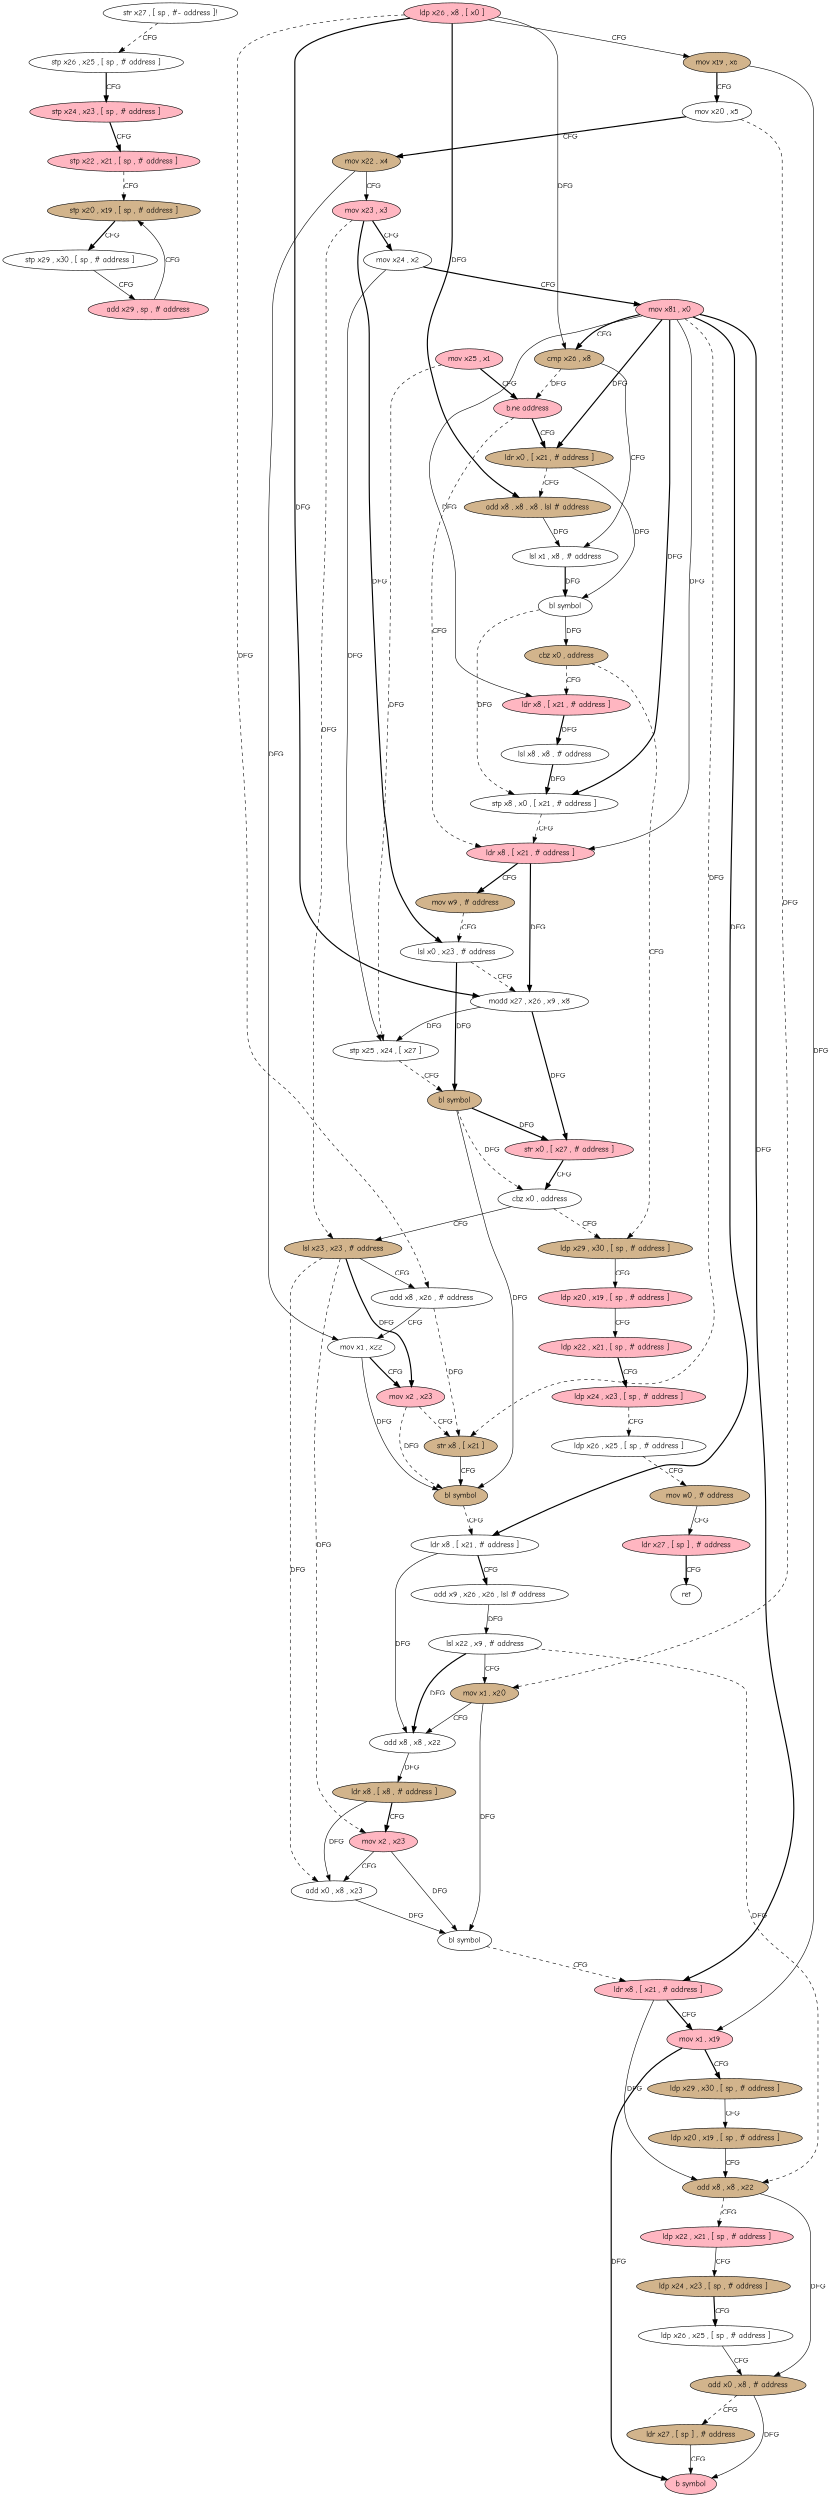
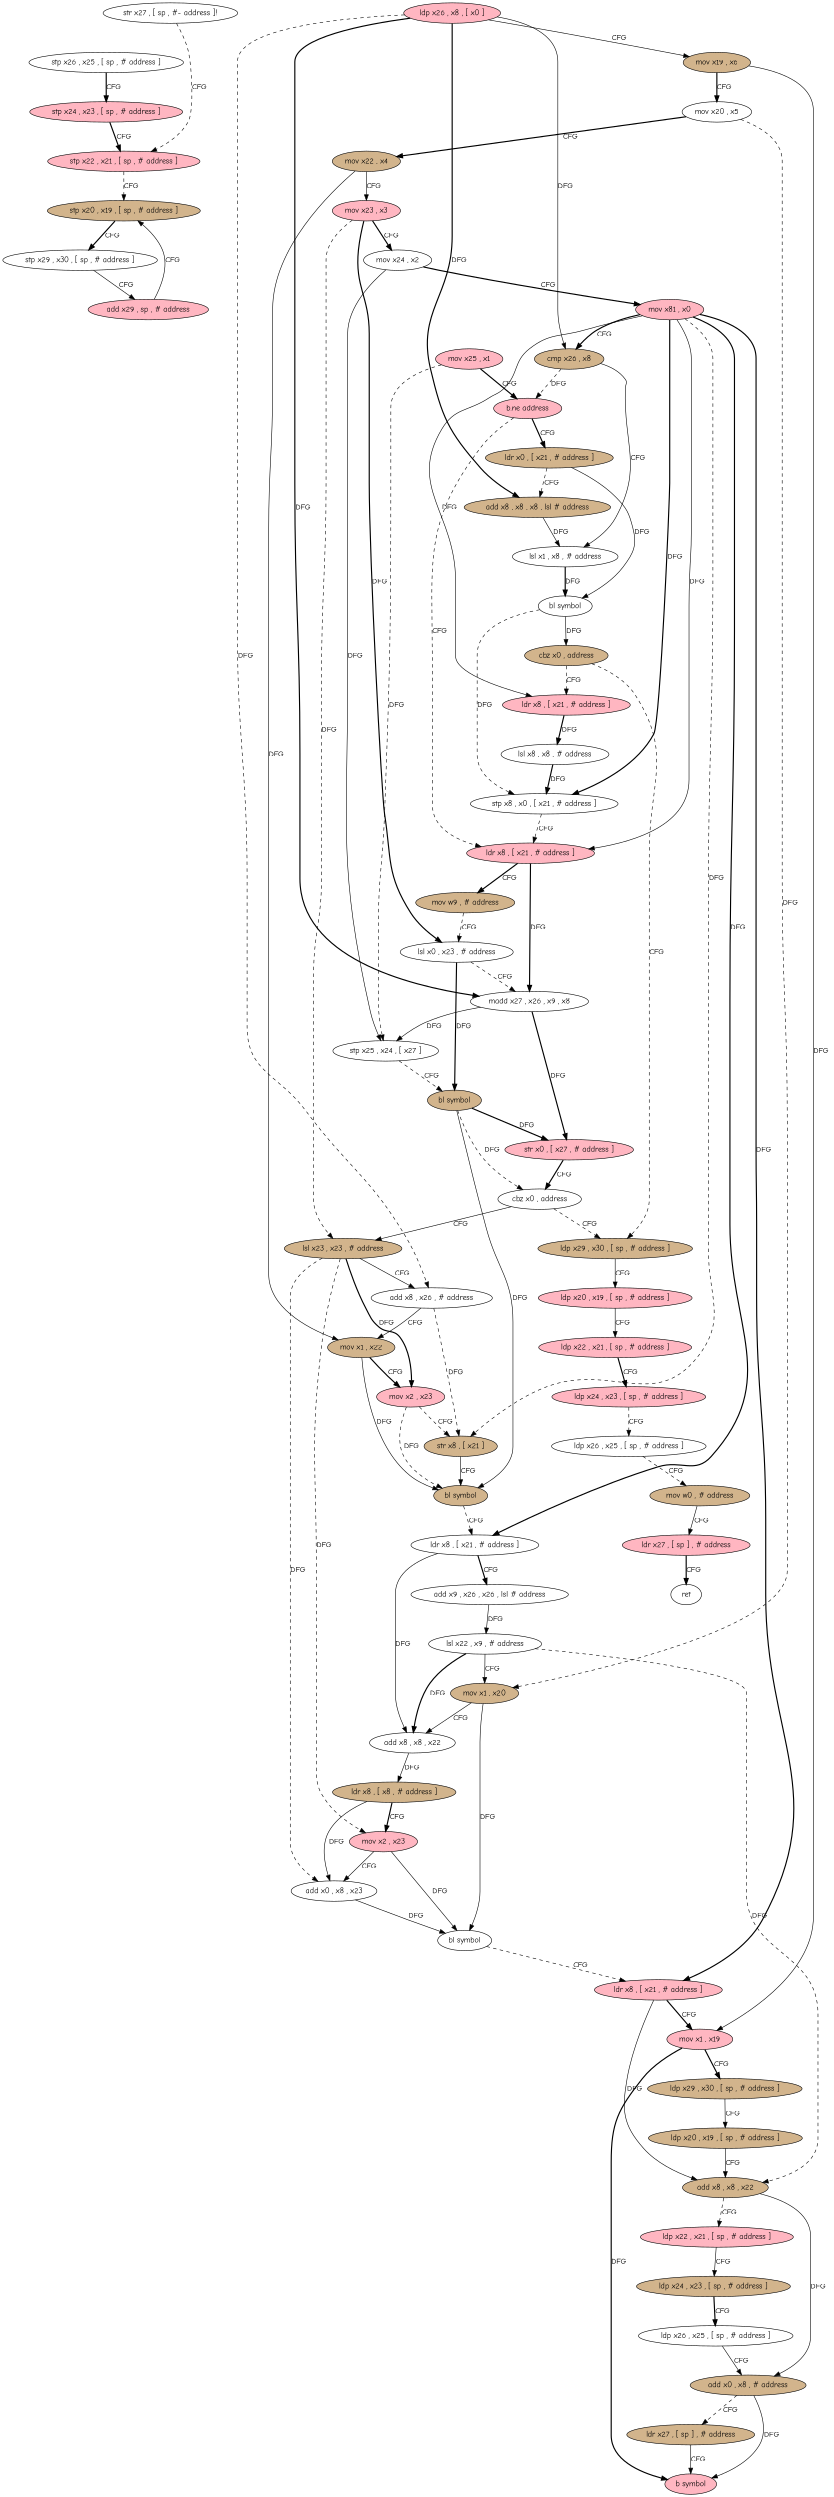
(141, 36) -> (192, 93)
(611, 381) -> none
(361, 1347) -> (361, 1347)
